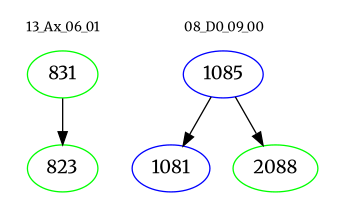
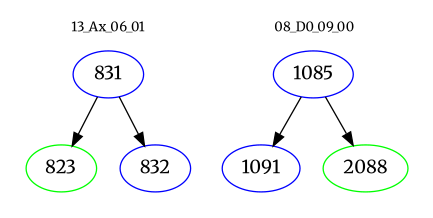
(63, 74) -> (108, 74)
none -> (155, 168)
(171, 168) -> (261, 168)
